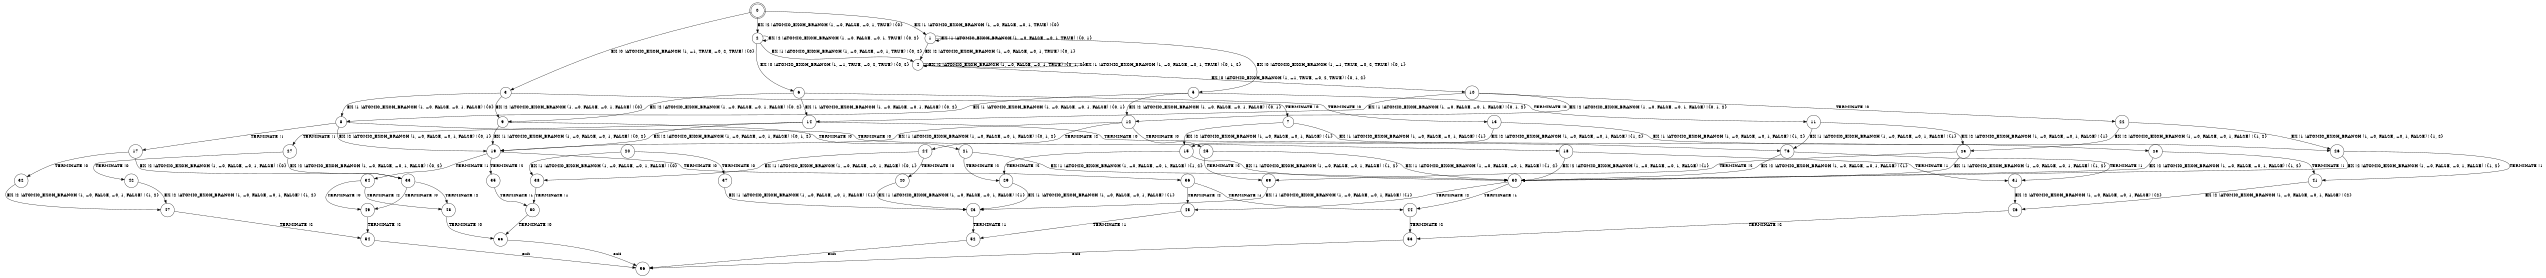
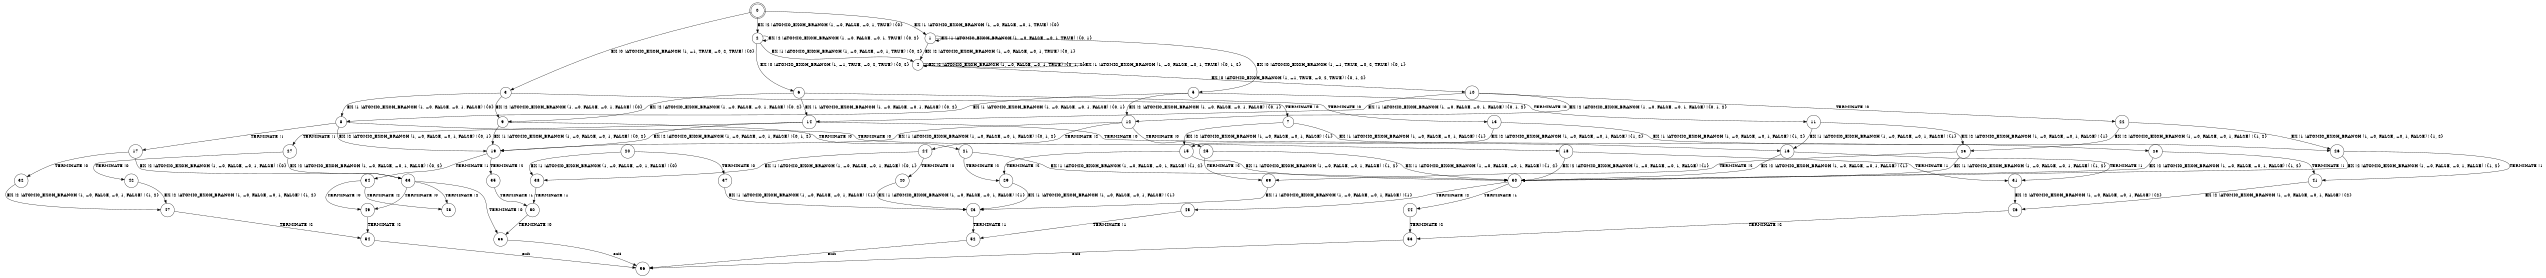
(1787, 151) -> (1787, 151)
(1188, 181) -> none
(464, 234) -> (468, 188)
